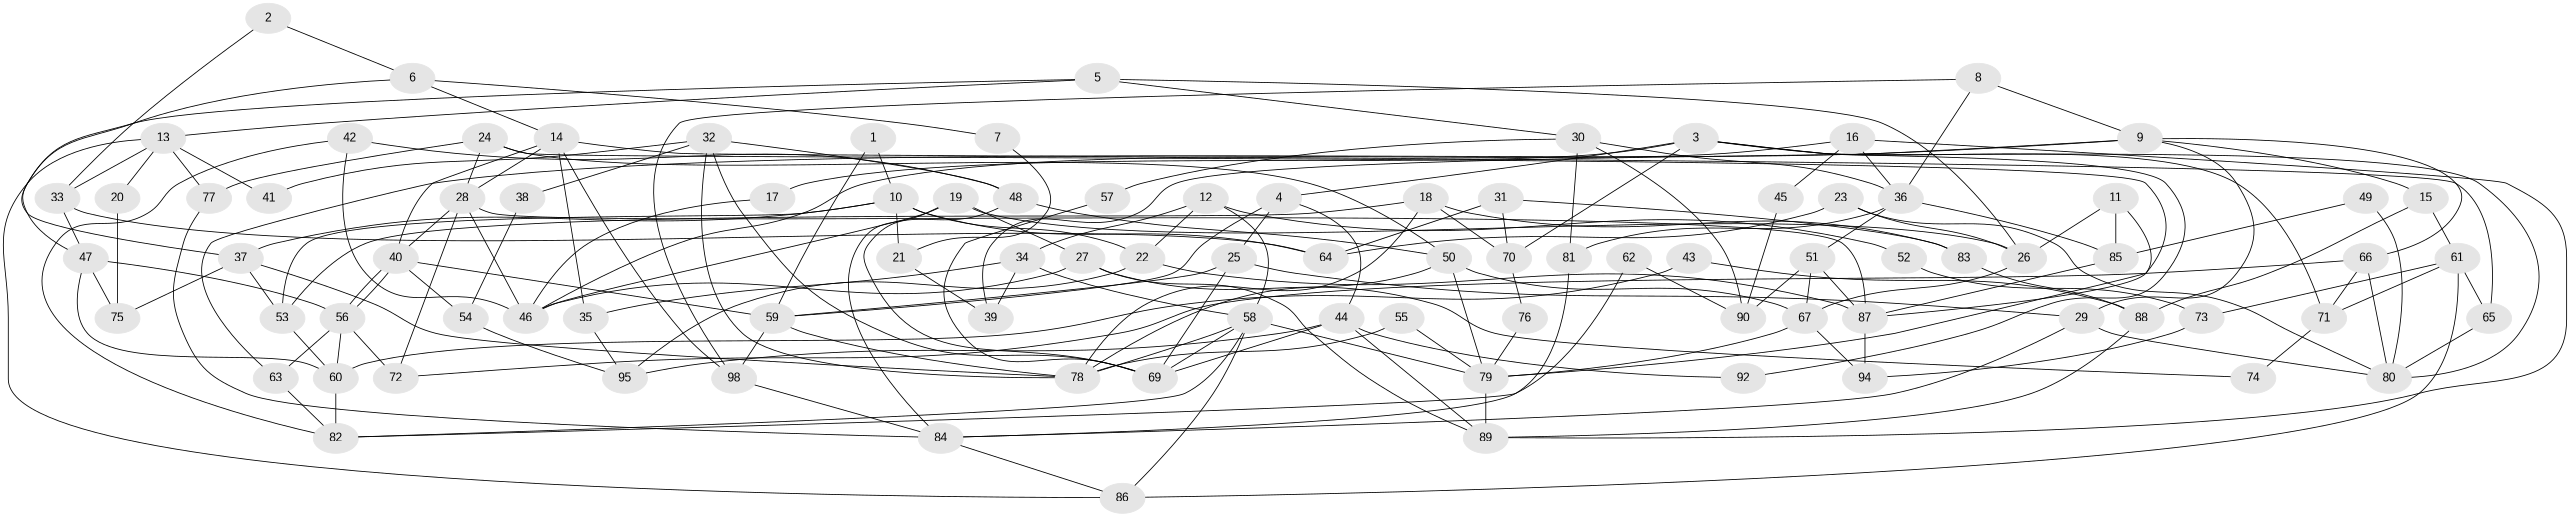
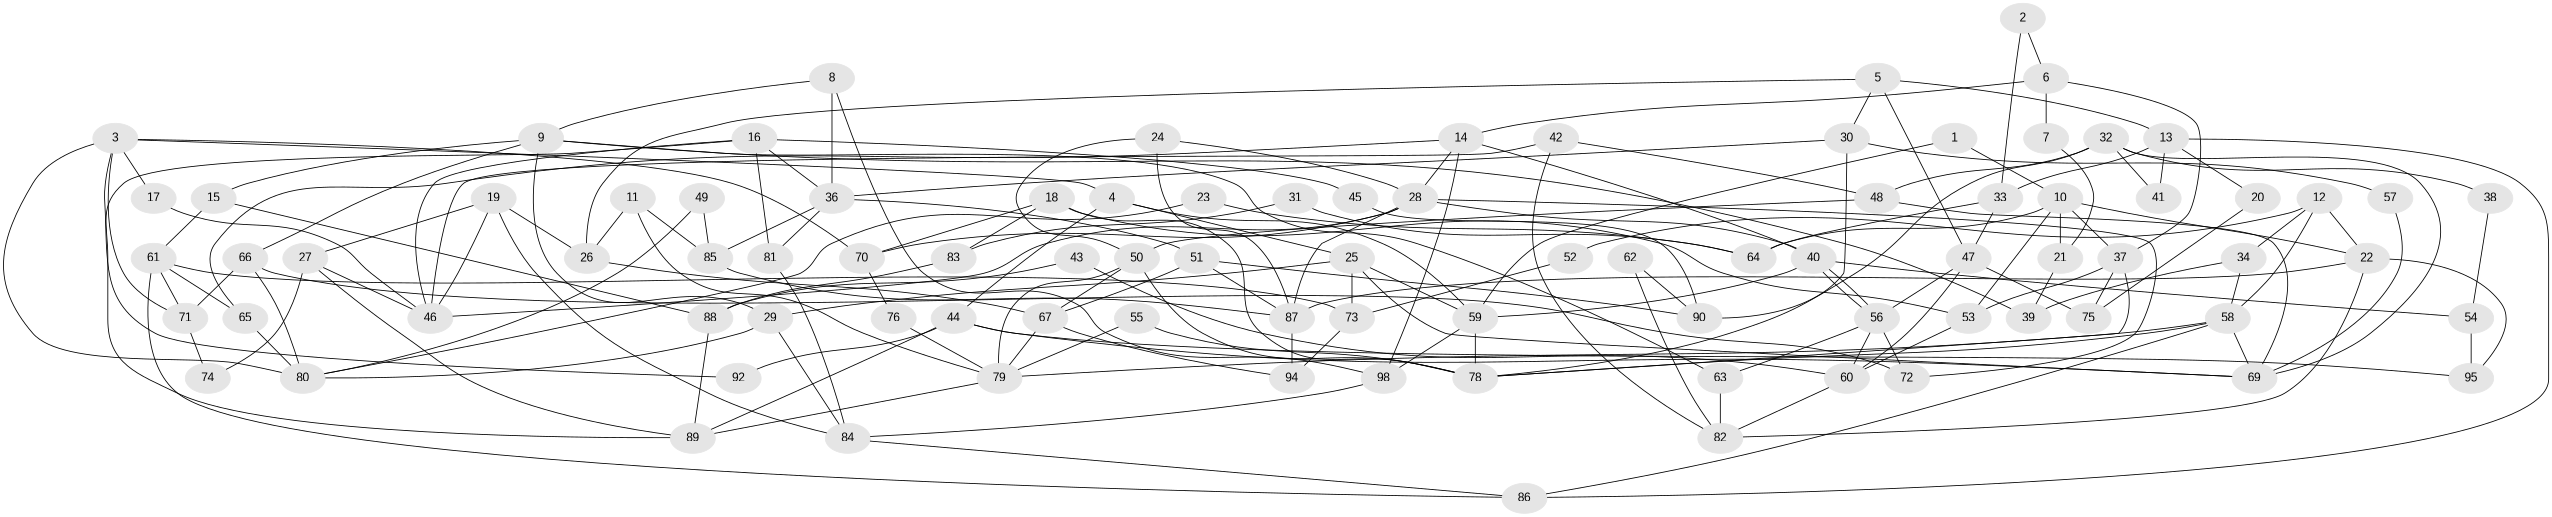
(209, 198) -> none
(1574, 198) -> (763, 203)
(1505, 228) -> (1167, 237)
(1936, 229) -> none
none -> (1352, 288)
(586, 318) -> none
(906, 416) -> (2088, 421)
